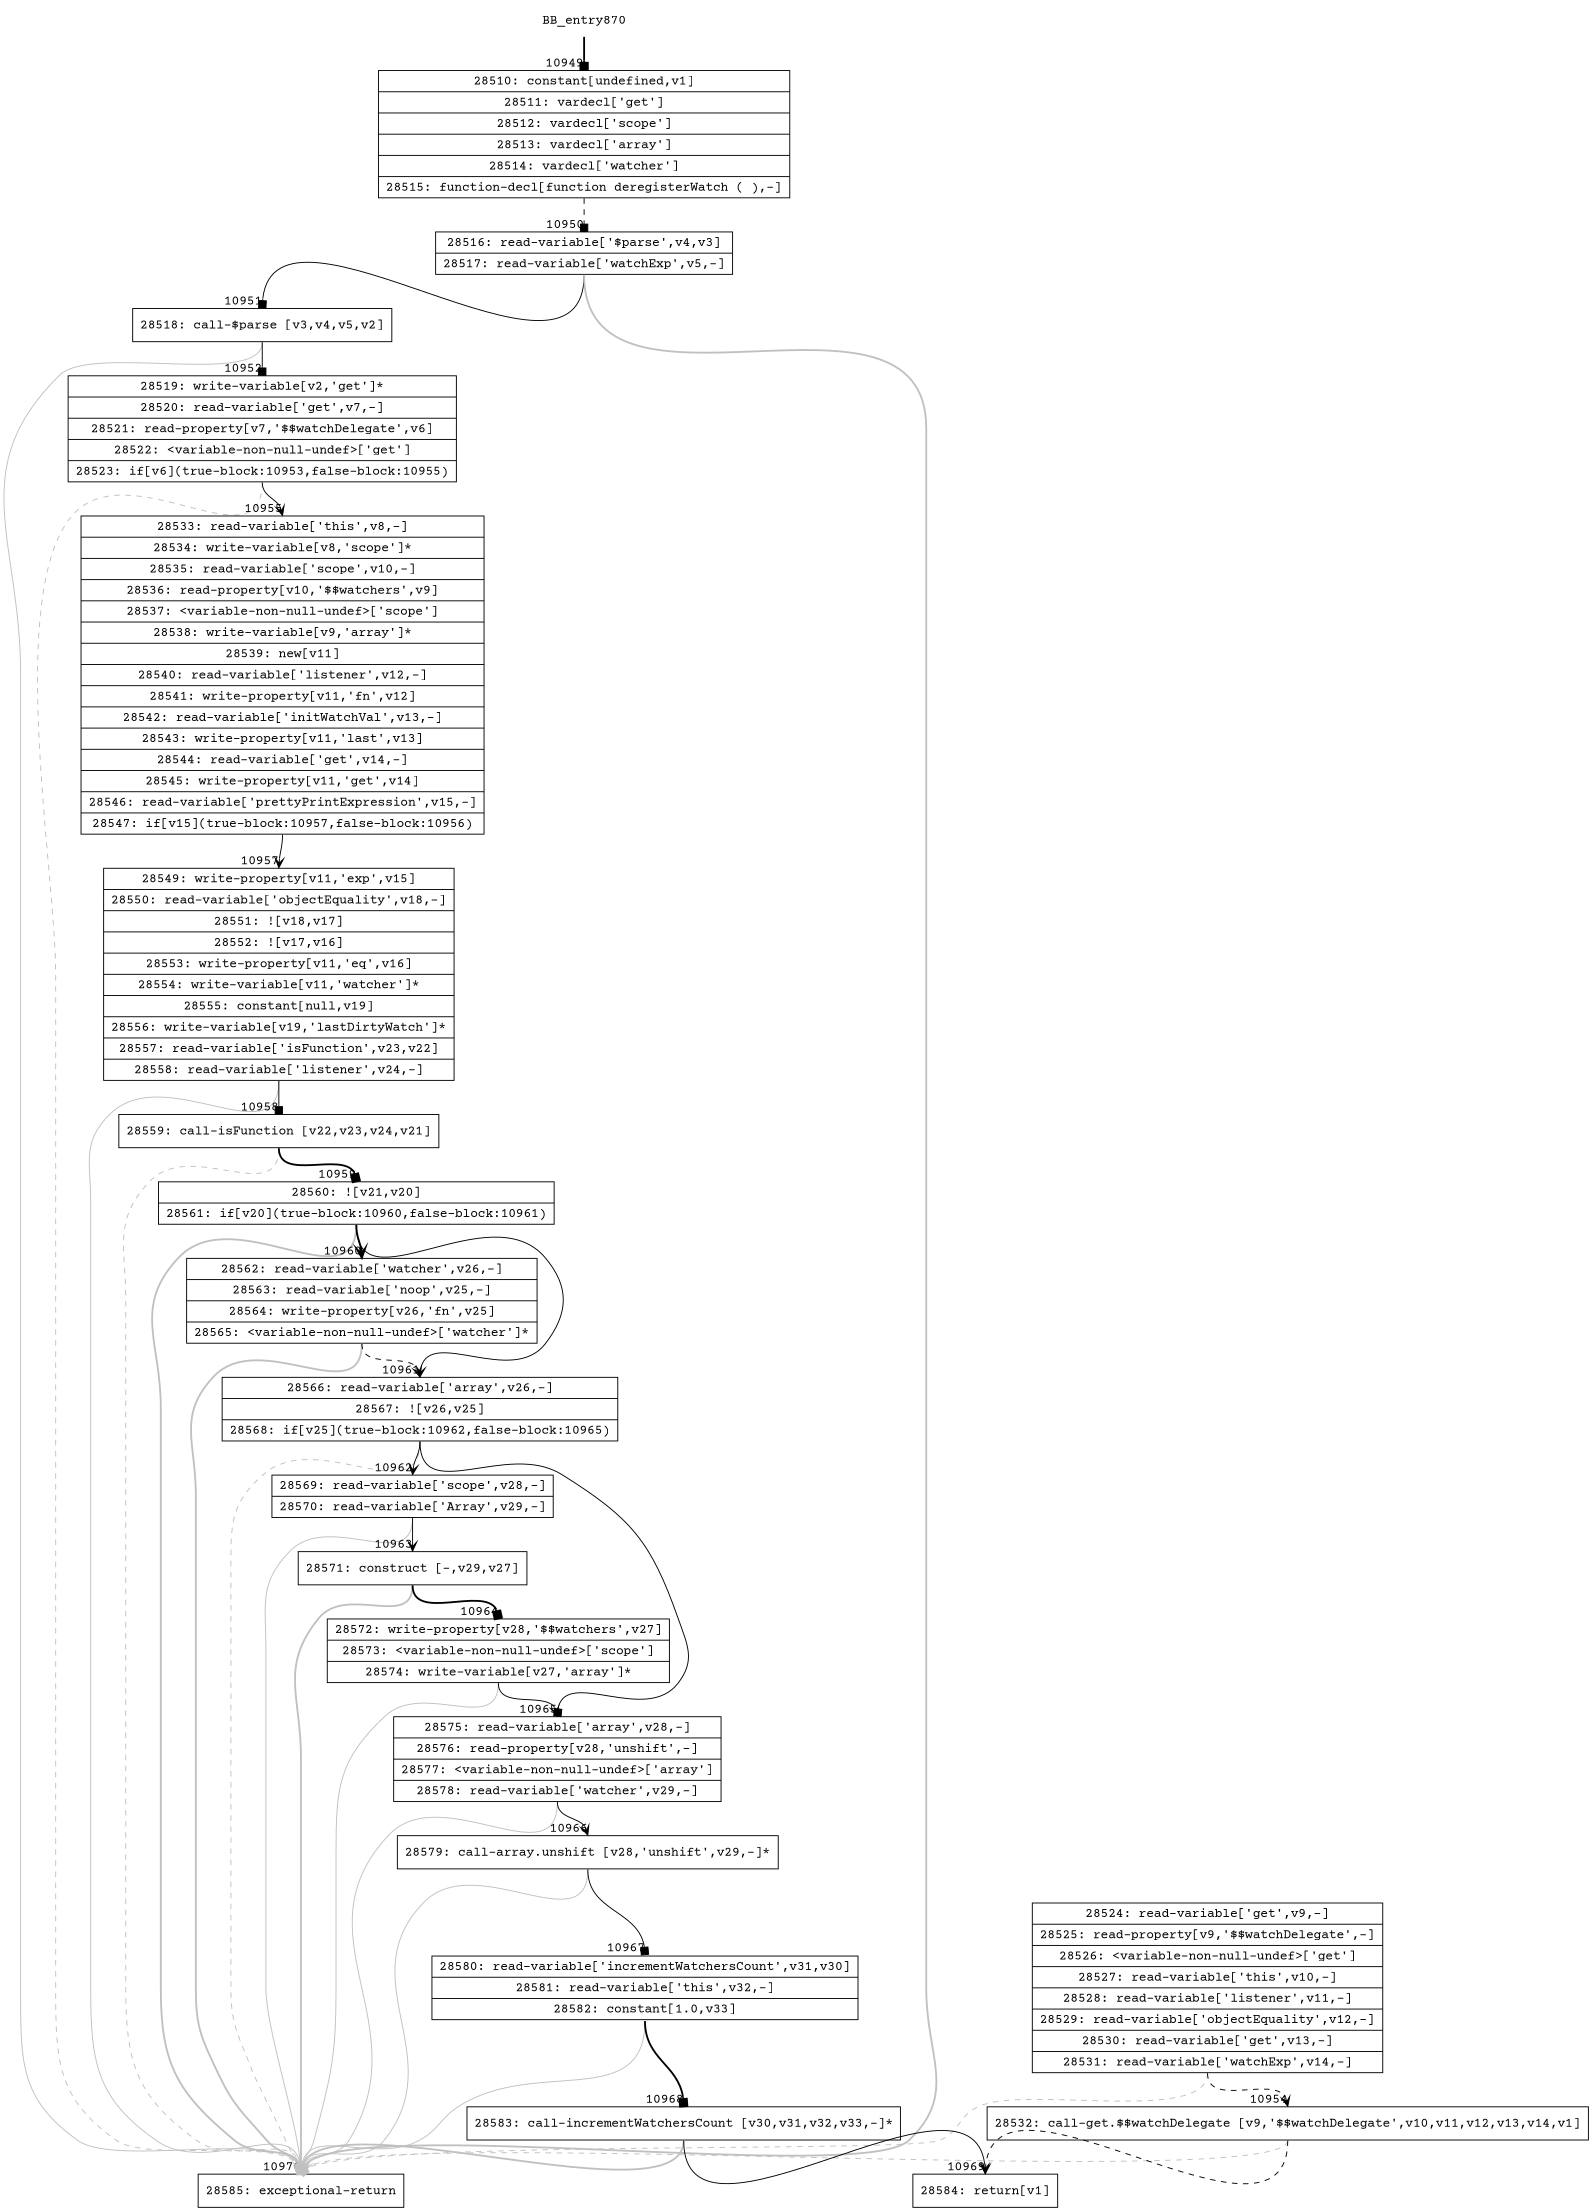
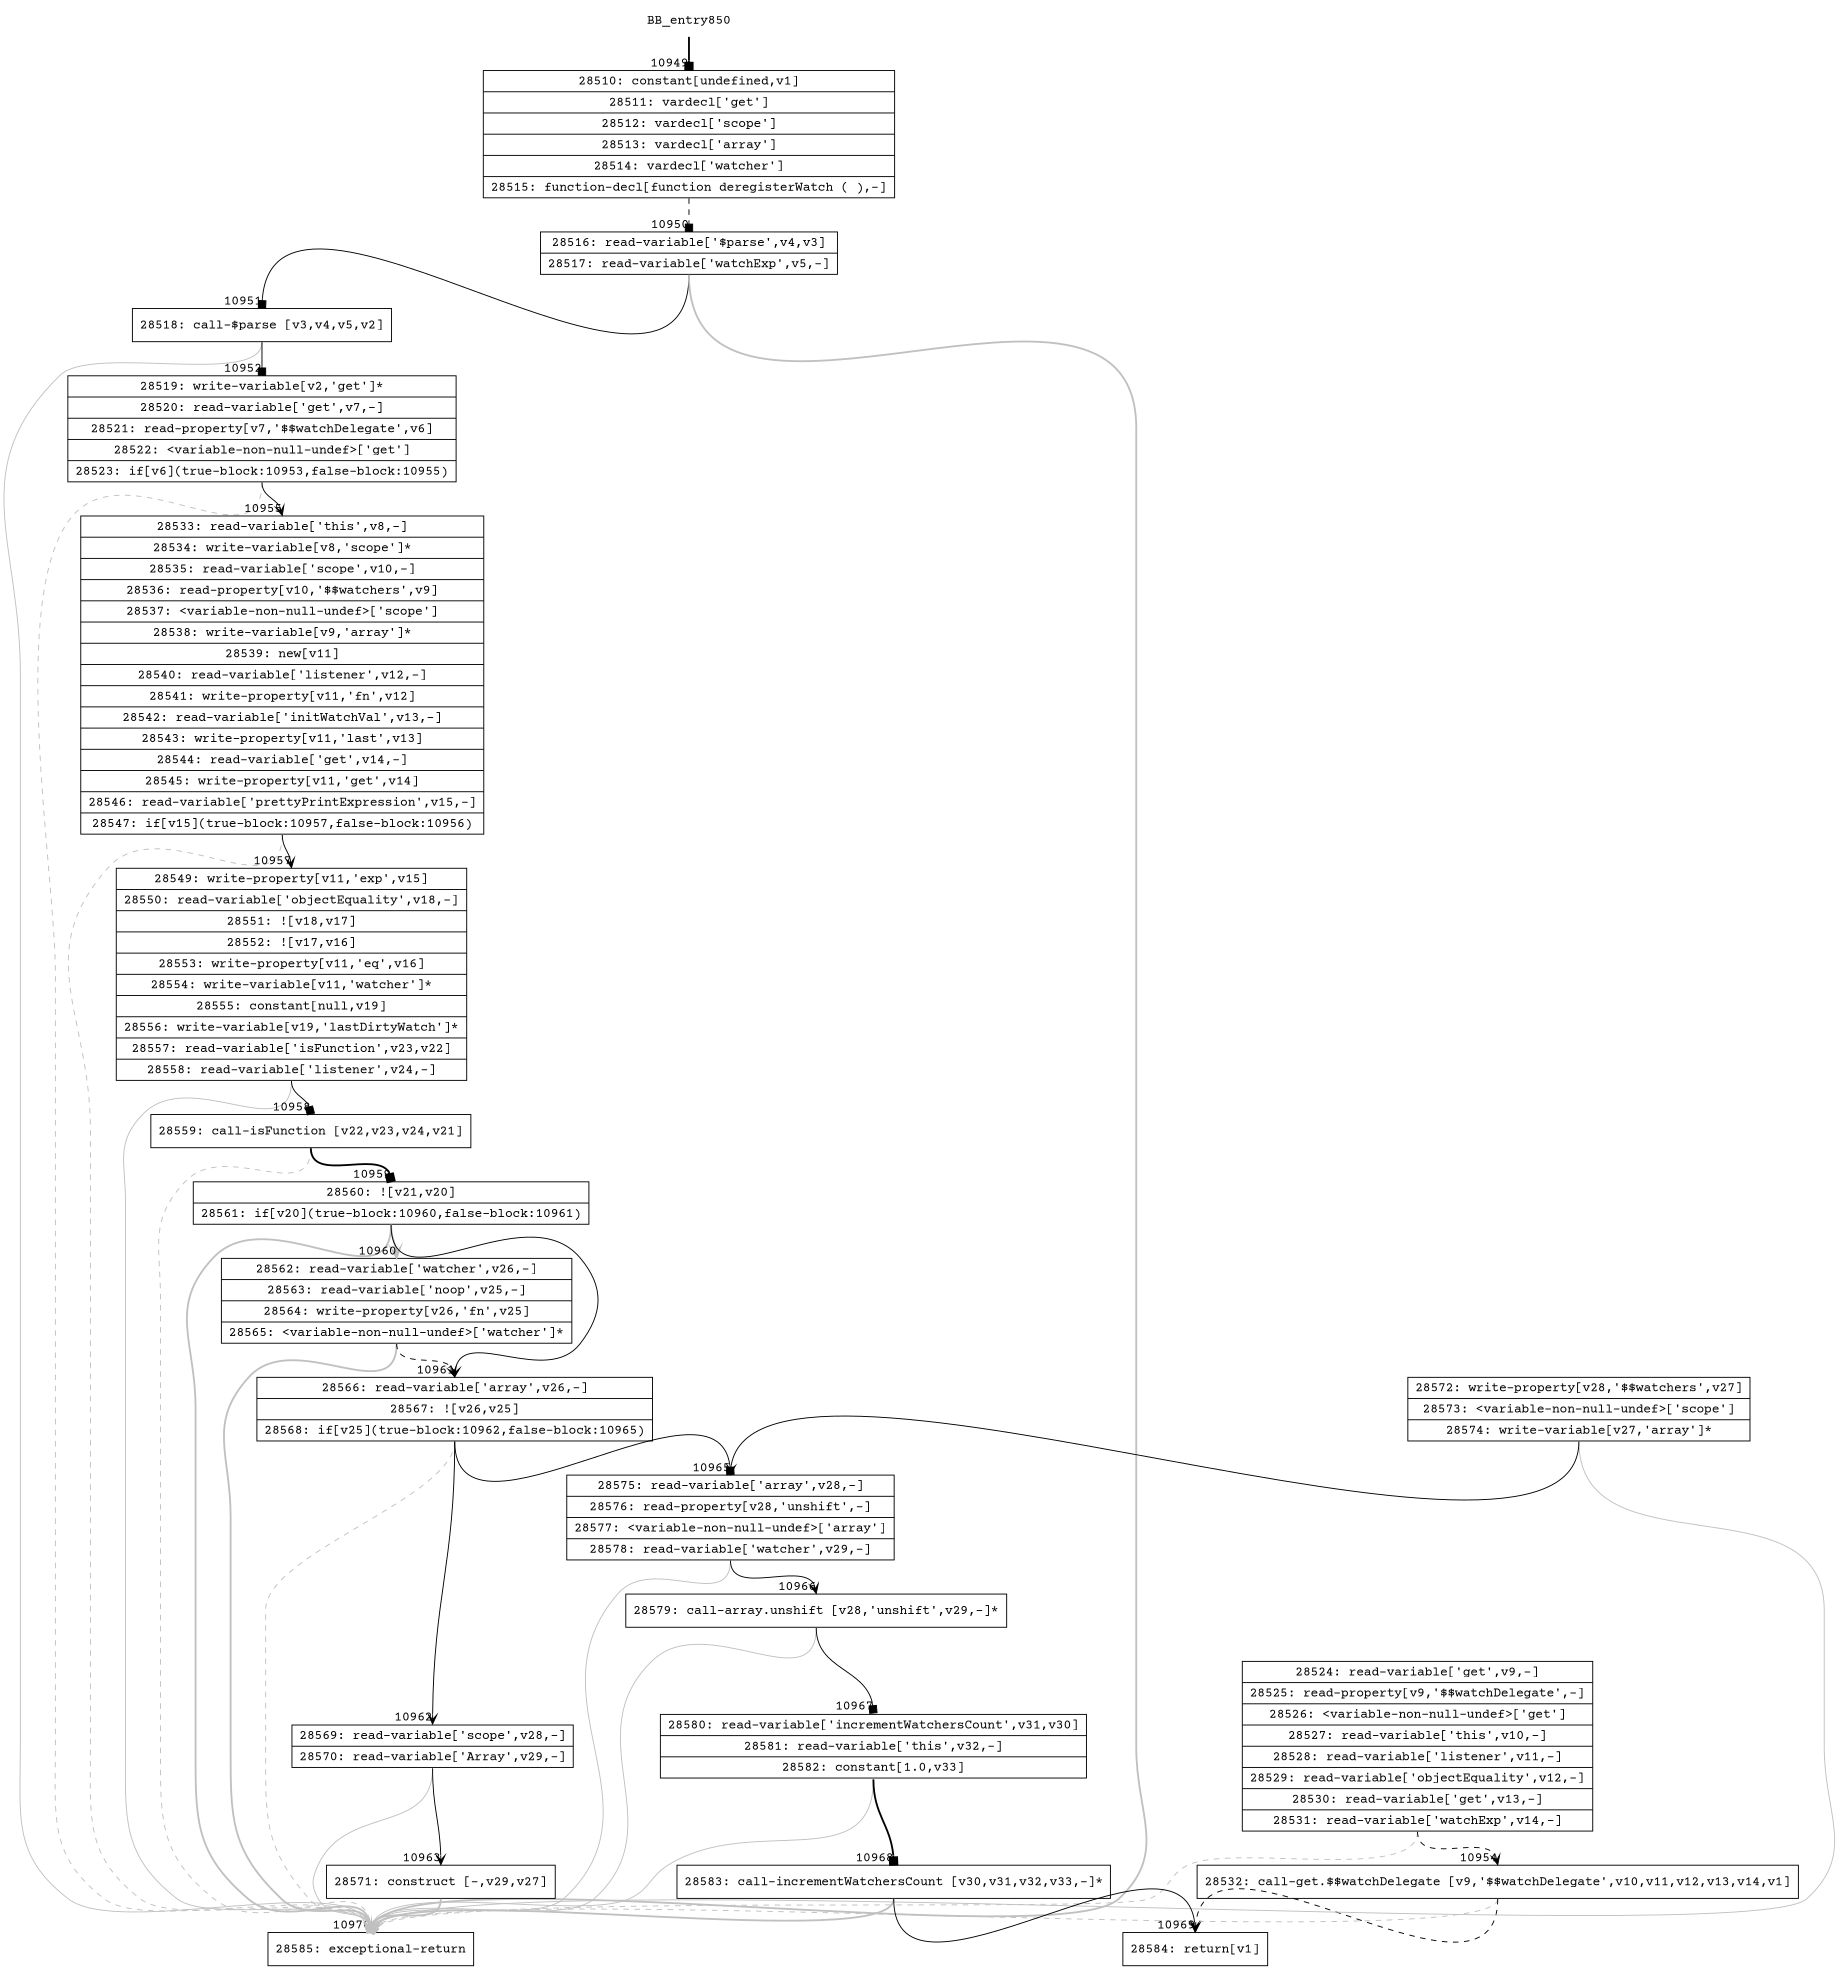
(584, 20) -> (689, 20)
(358, 1237) -> (393, 1237)
none -> (90, 1402)
(451, 1602) -> none
